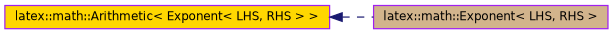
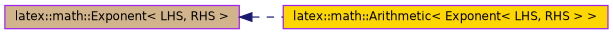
(358, 17) -> (268, 17)
